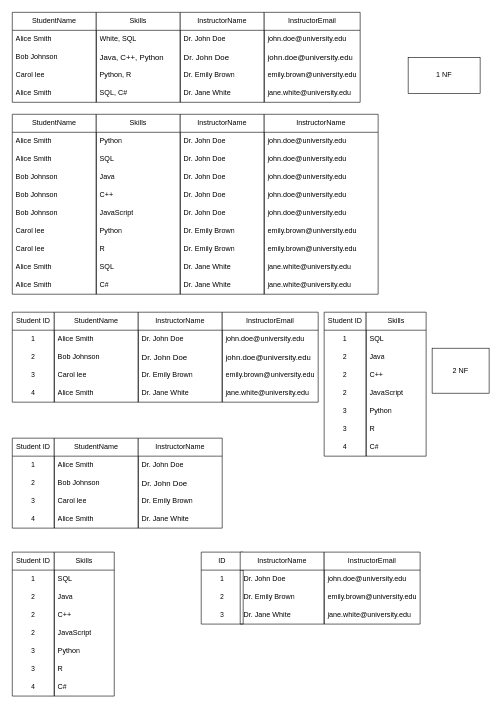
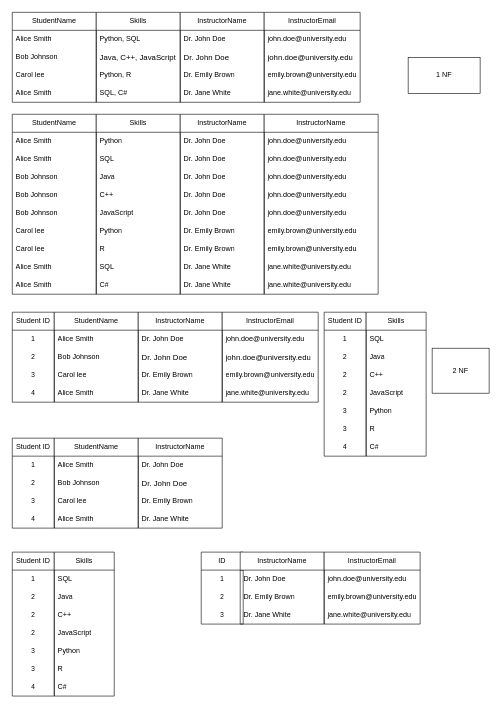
(117, 39) -> (120, 39)
(130, 57) -> (138, 57)
